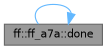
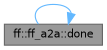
(53, 35) -> (53, 35)
